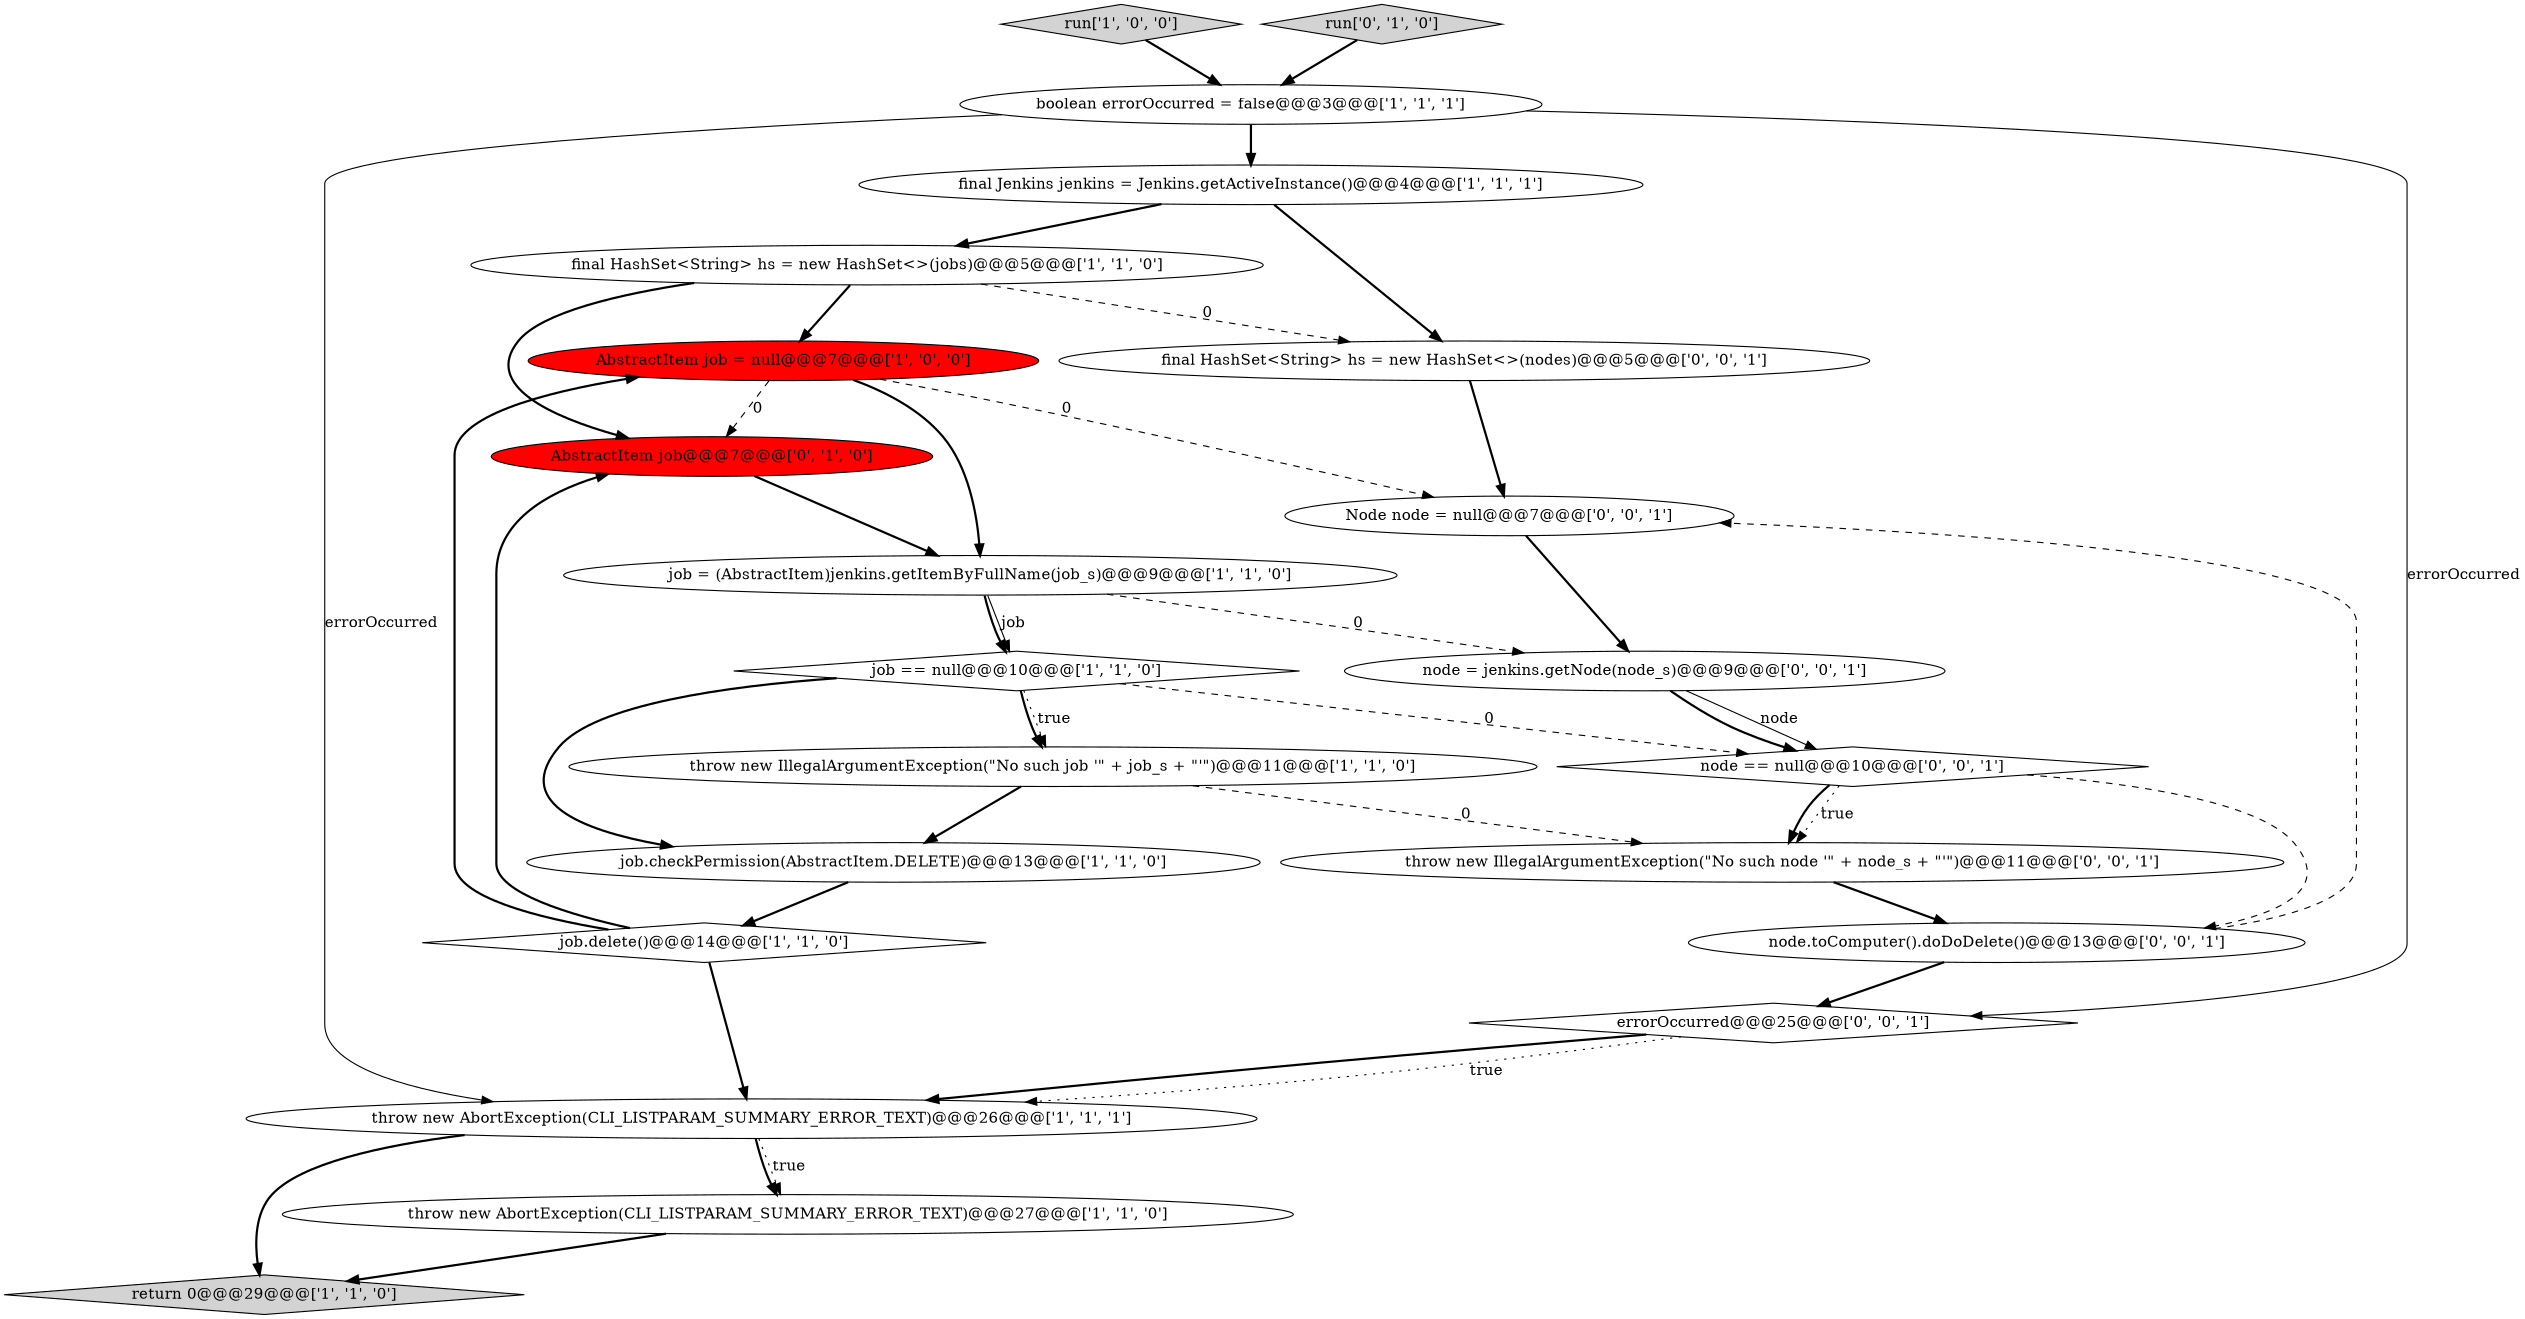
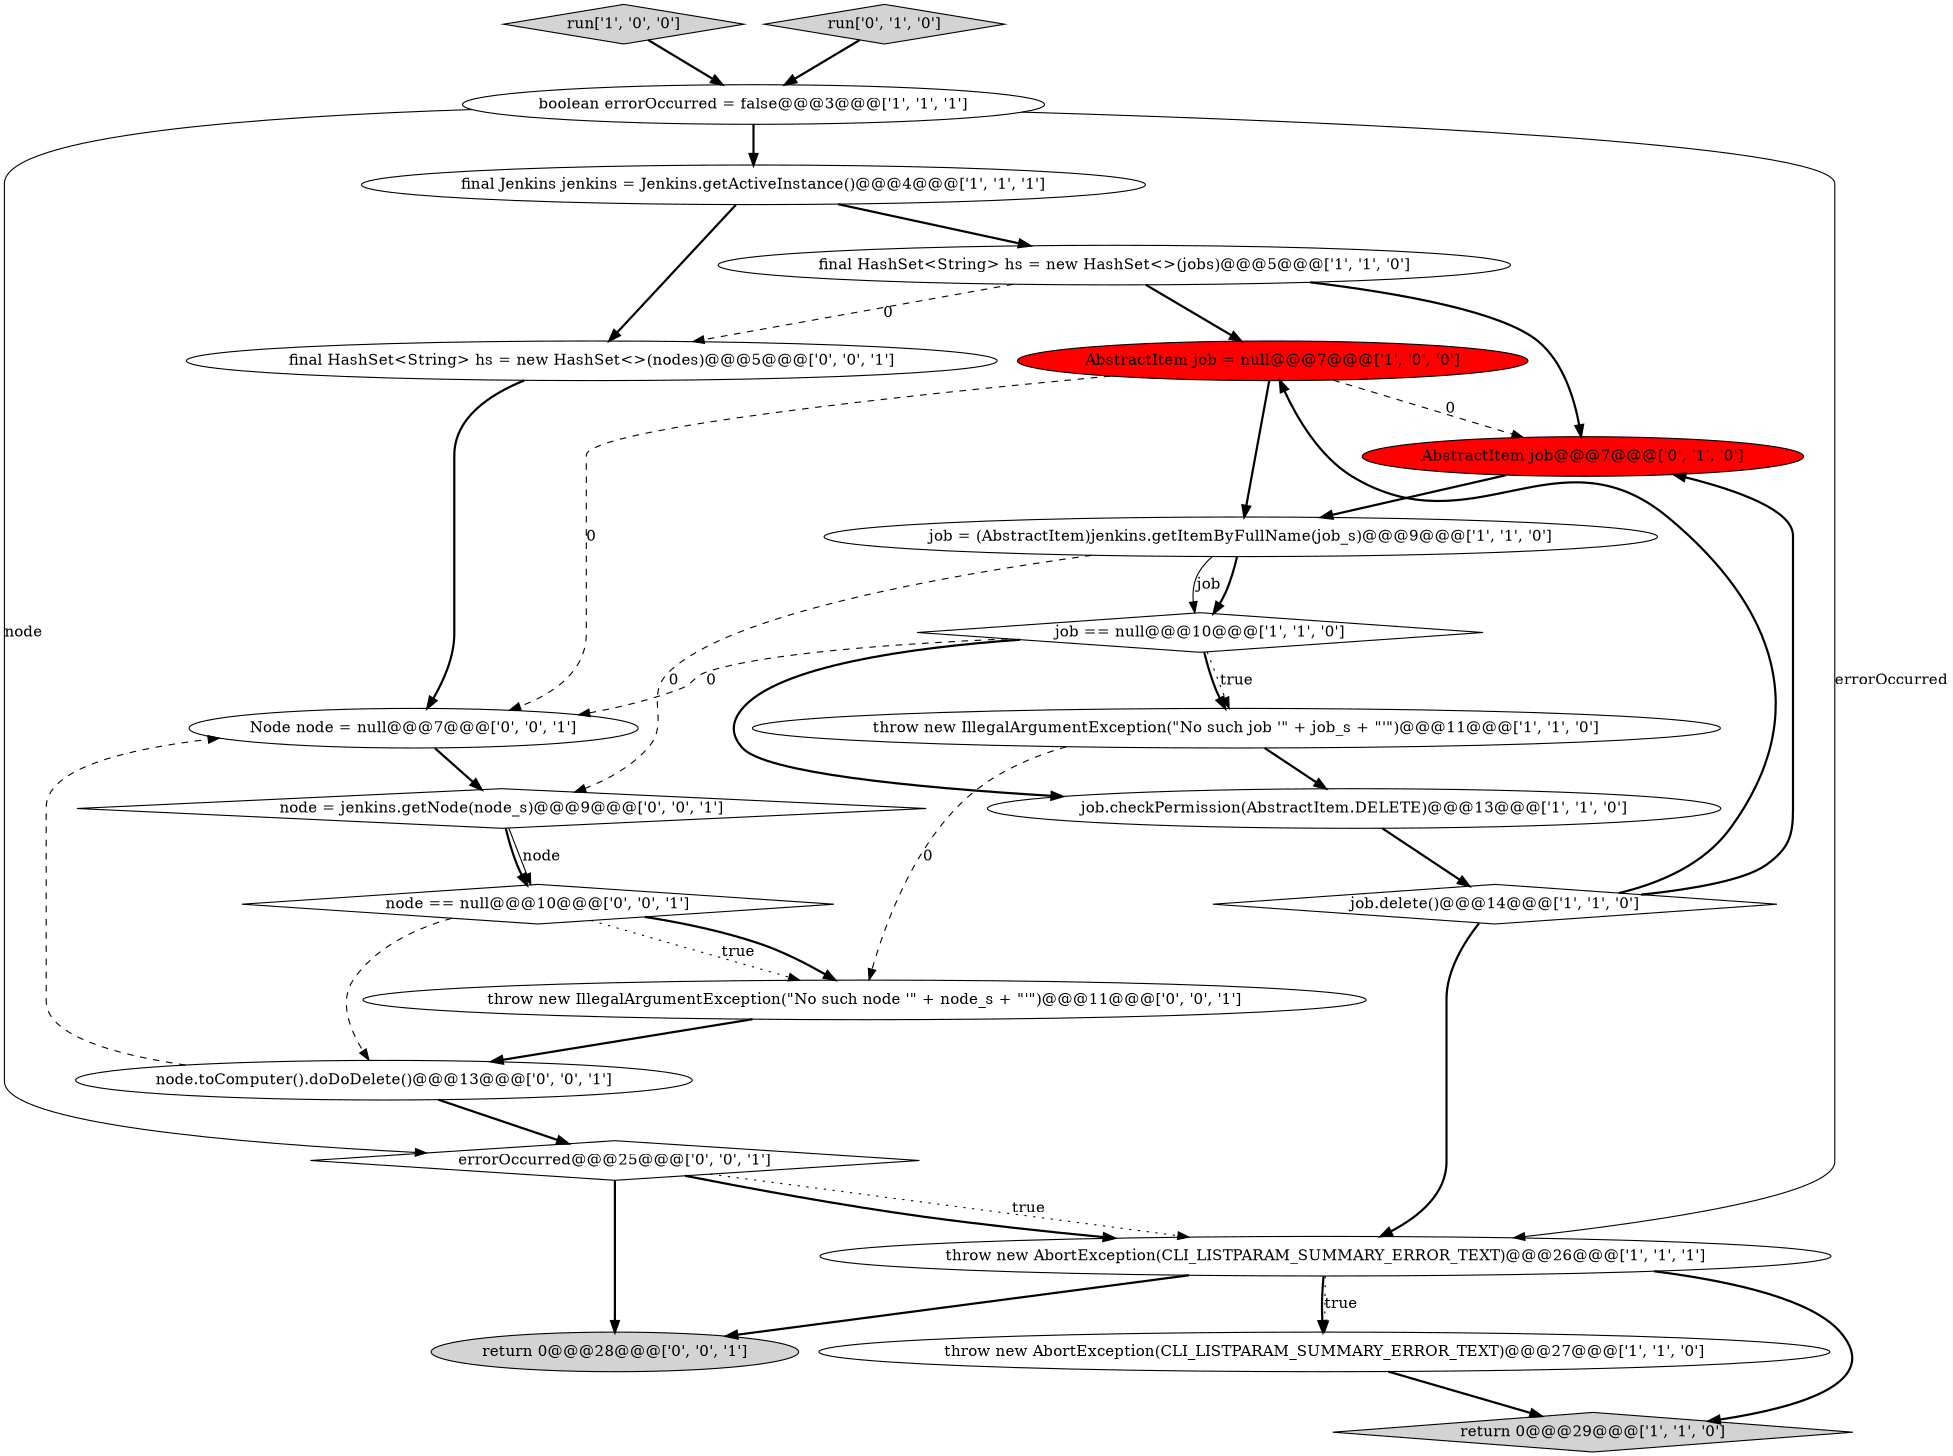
(2464, 575) -> (24, 632)
(1645, 671) -> (502, 809)
(1428, 718) -> (794, 655)
none -> (615, 1352)
